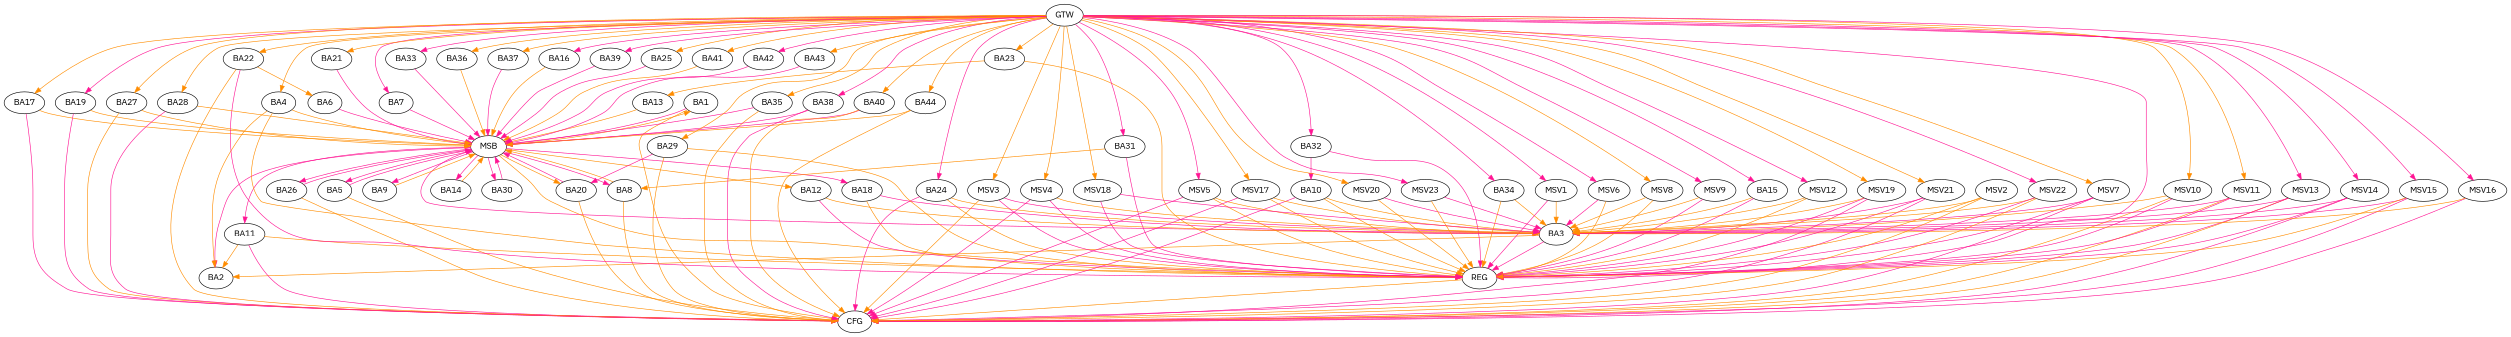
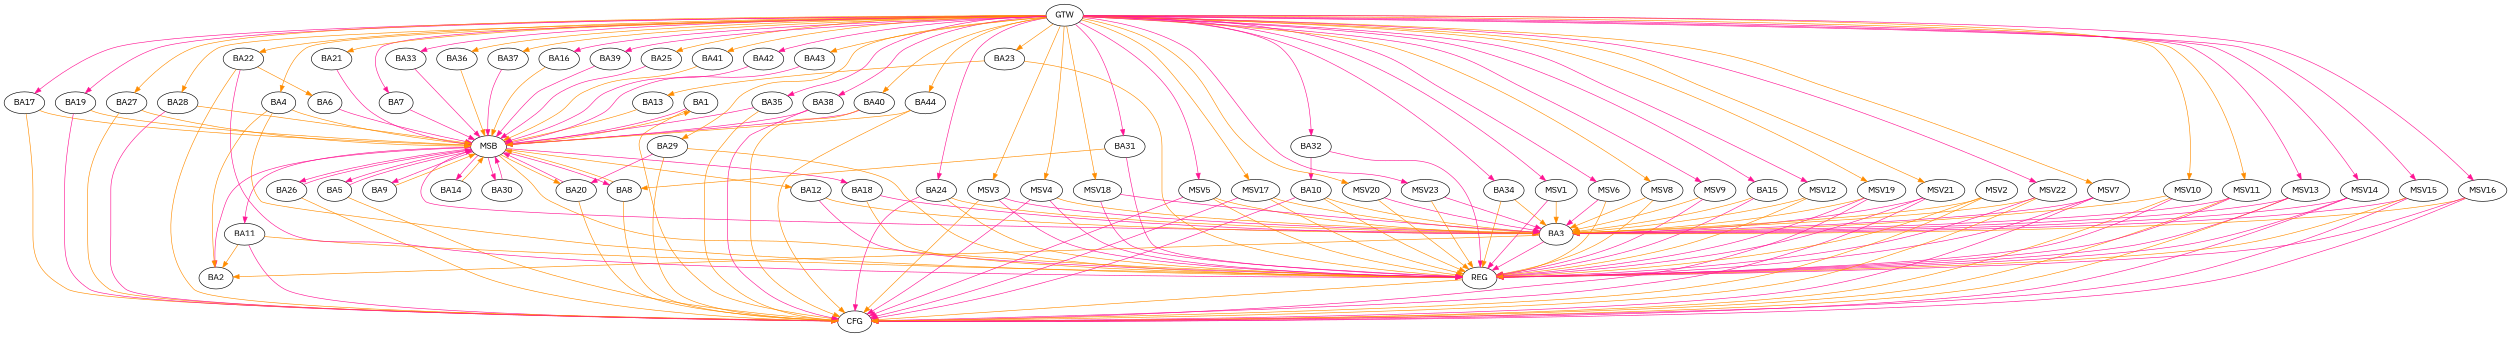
(537, 23) -> (537, 23)
(900, 41) -> (900, 41)
(1989, 65) -> (2205, 254)
(354, 309) -> (354, 309)
